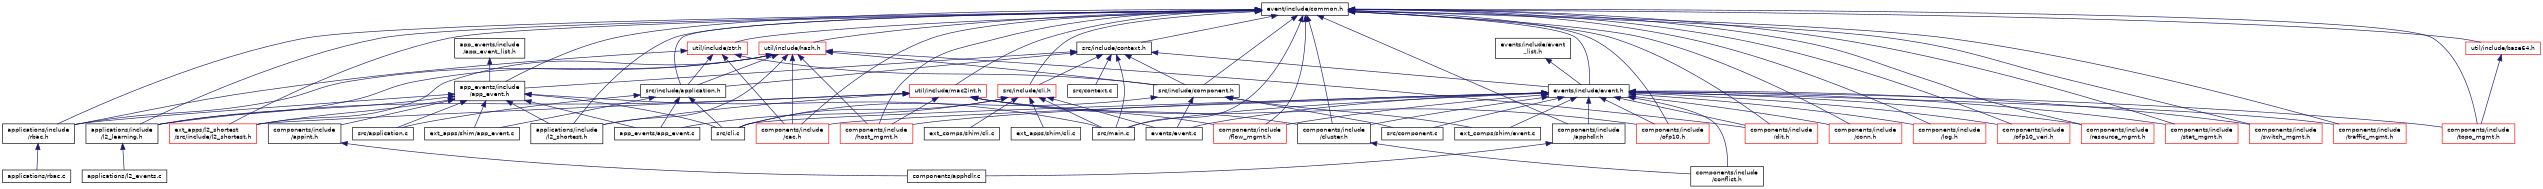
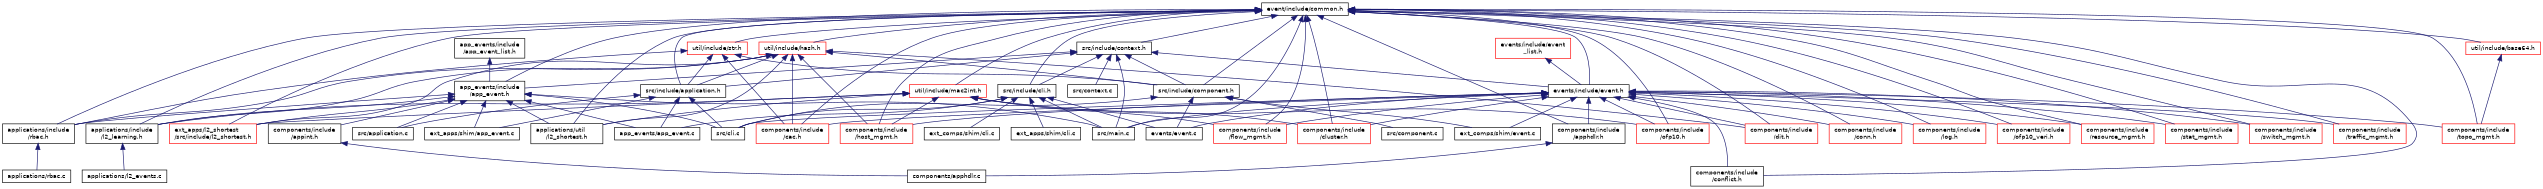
(1533, 48) -> (1533, 48)
(1027, 91) -> (1027, 91)
(1483, 116) -> none
(567, 134) -> (567, 134)
(1334, 134) -> (1334, 134)
(1533, 162) -> (2224, 81)
